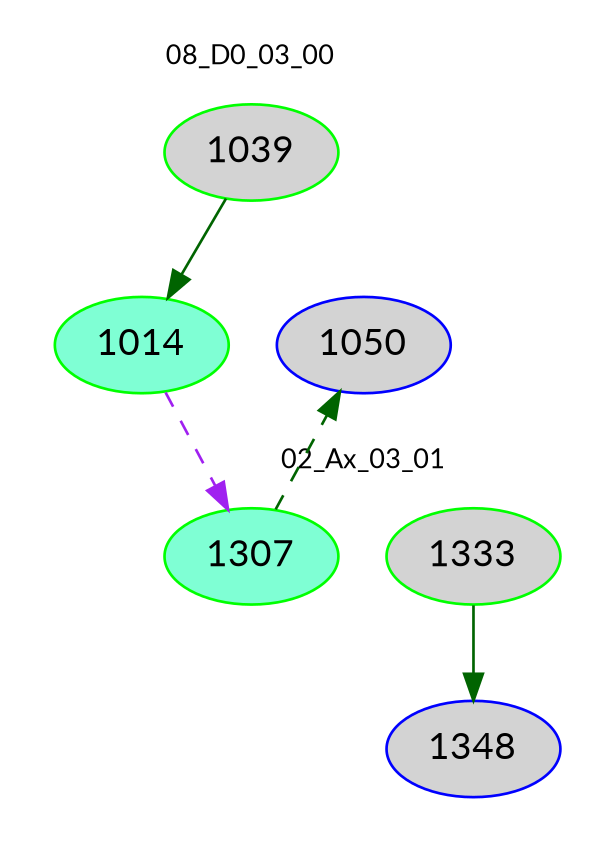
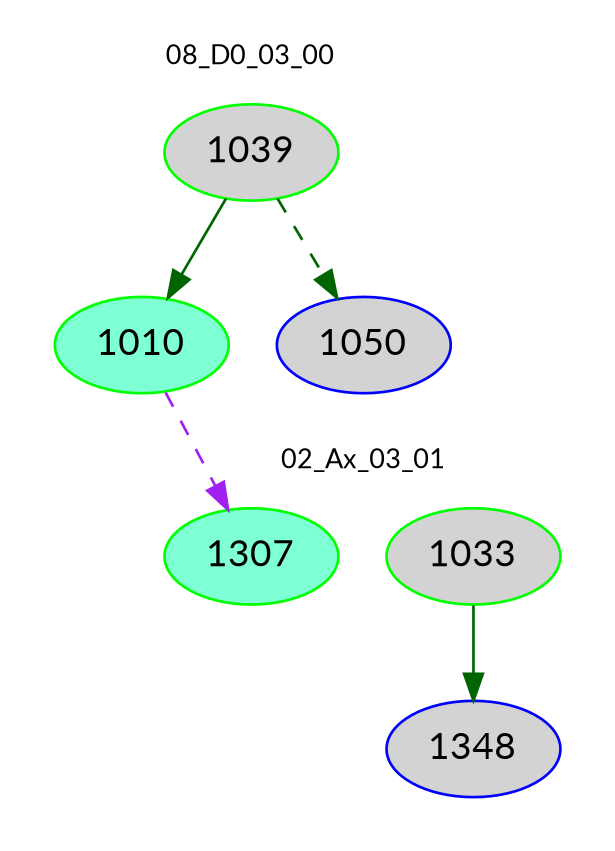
(142, 345) -> (142, 345)
(301, 462) -> (300, 237)
(473, 556) -> (473, 556)
